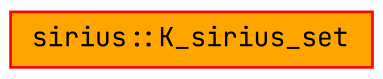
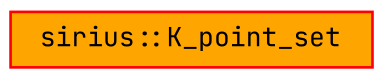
(192, 40) -> (192, 40)
